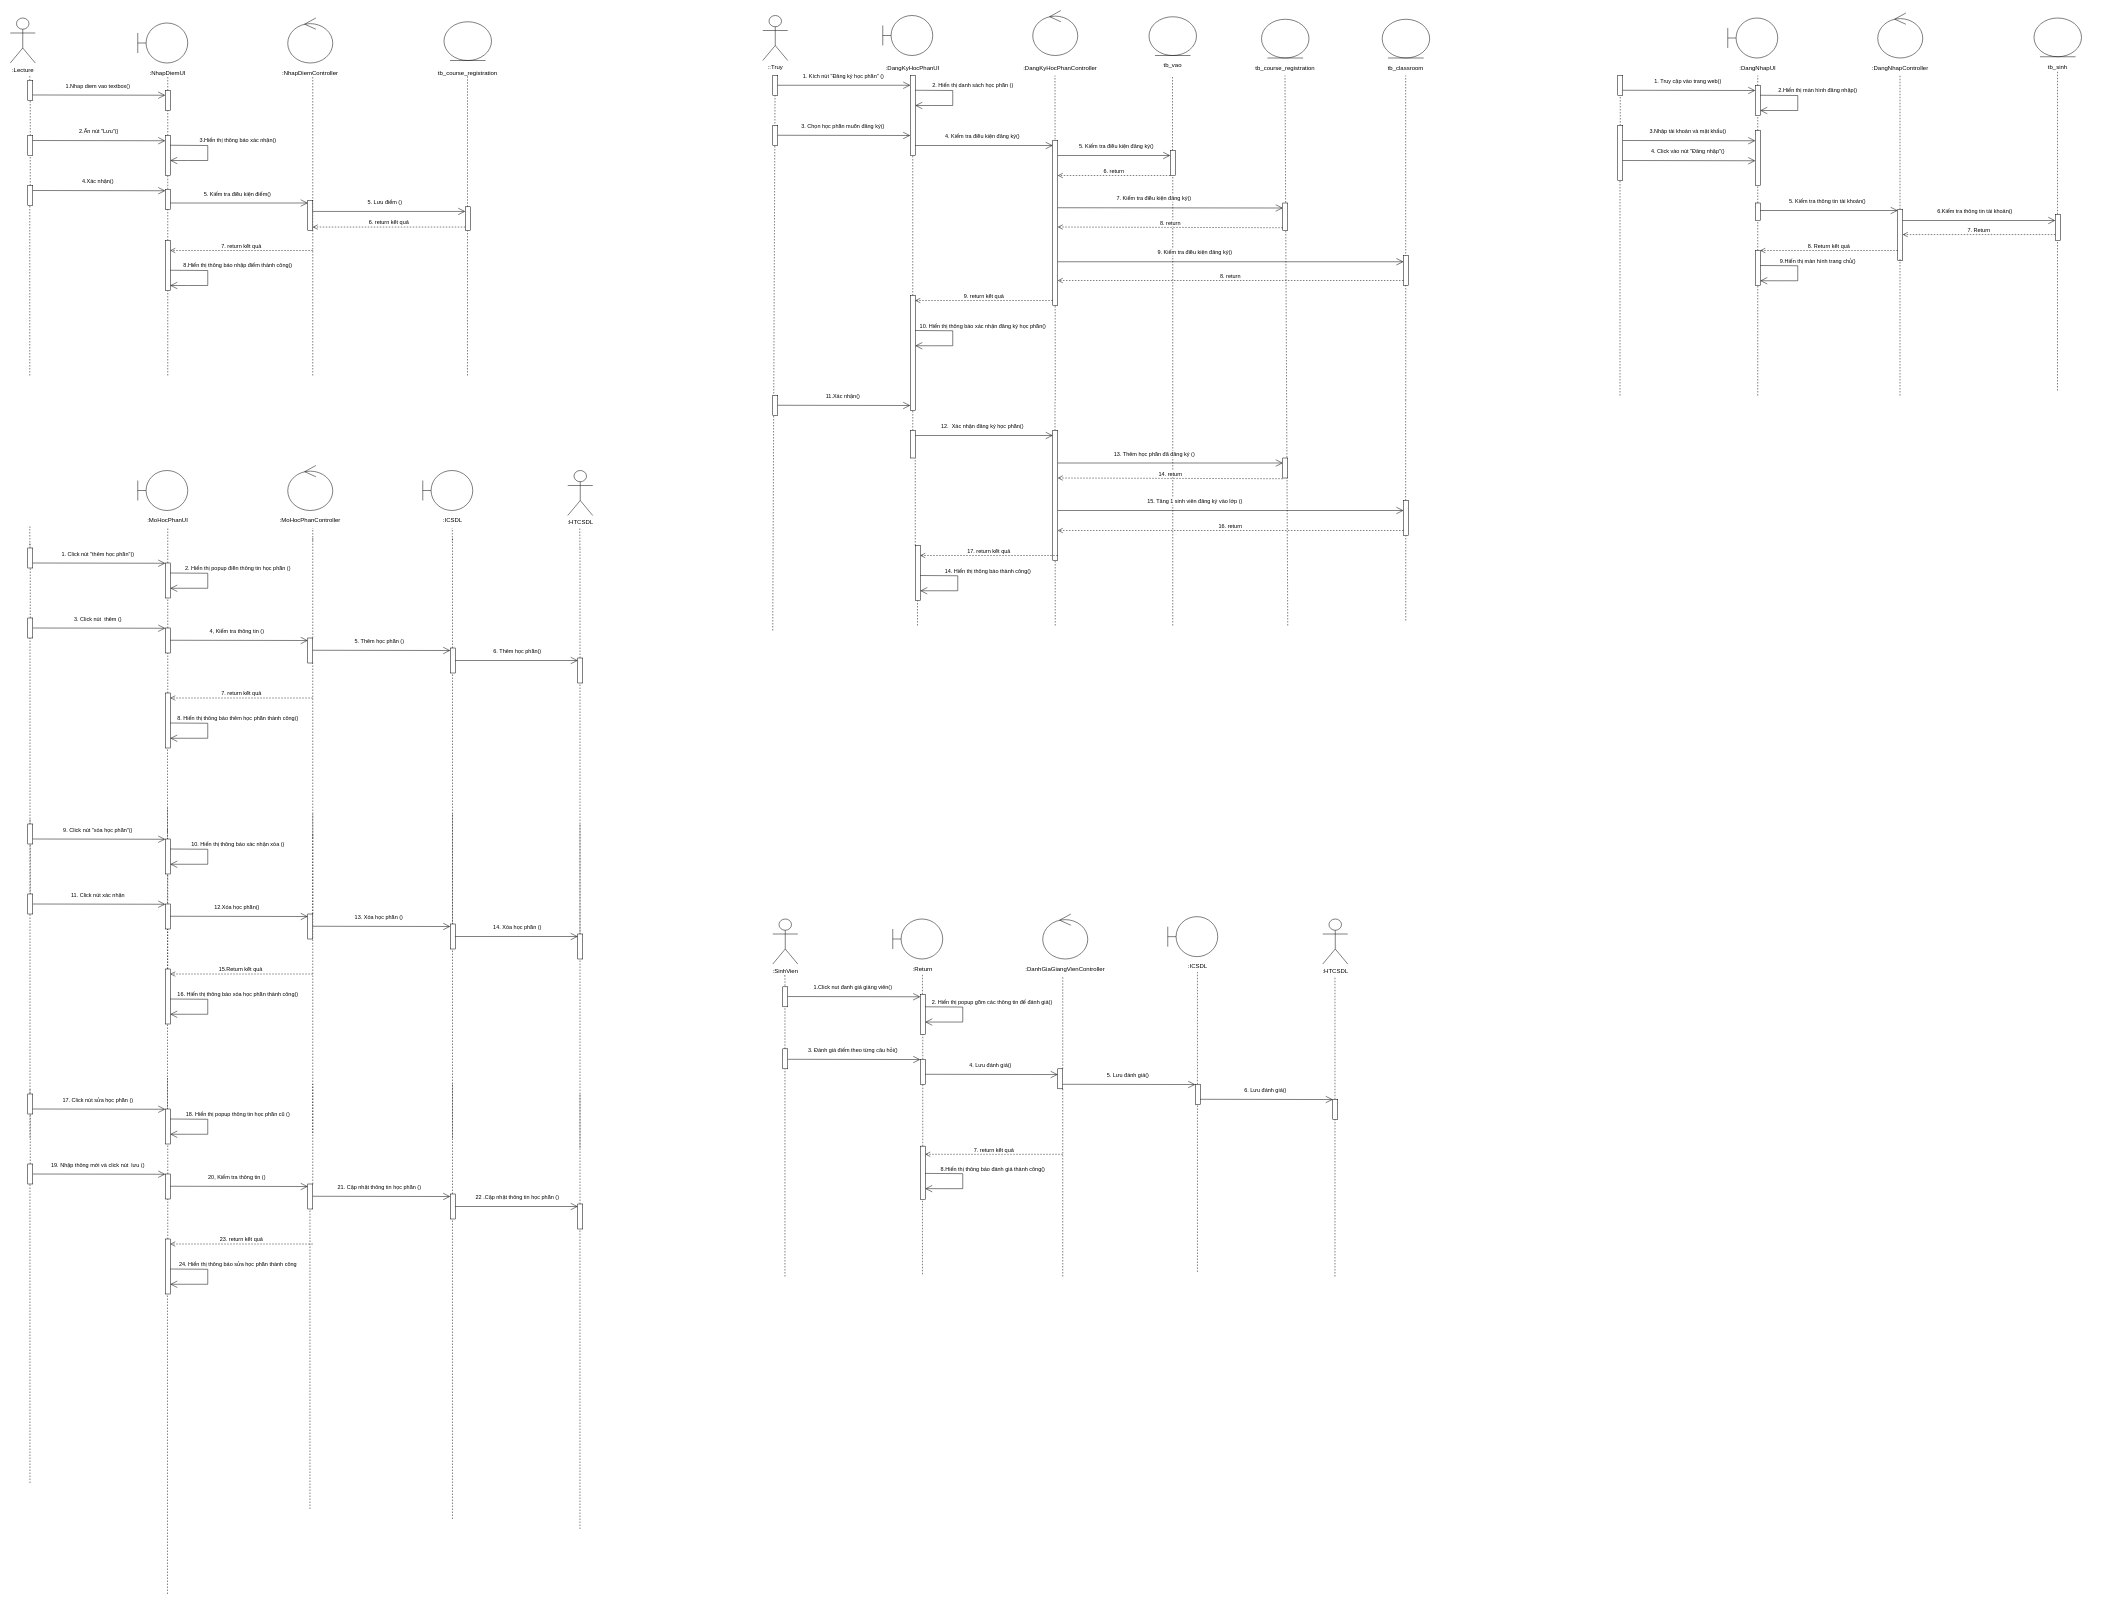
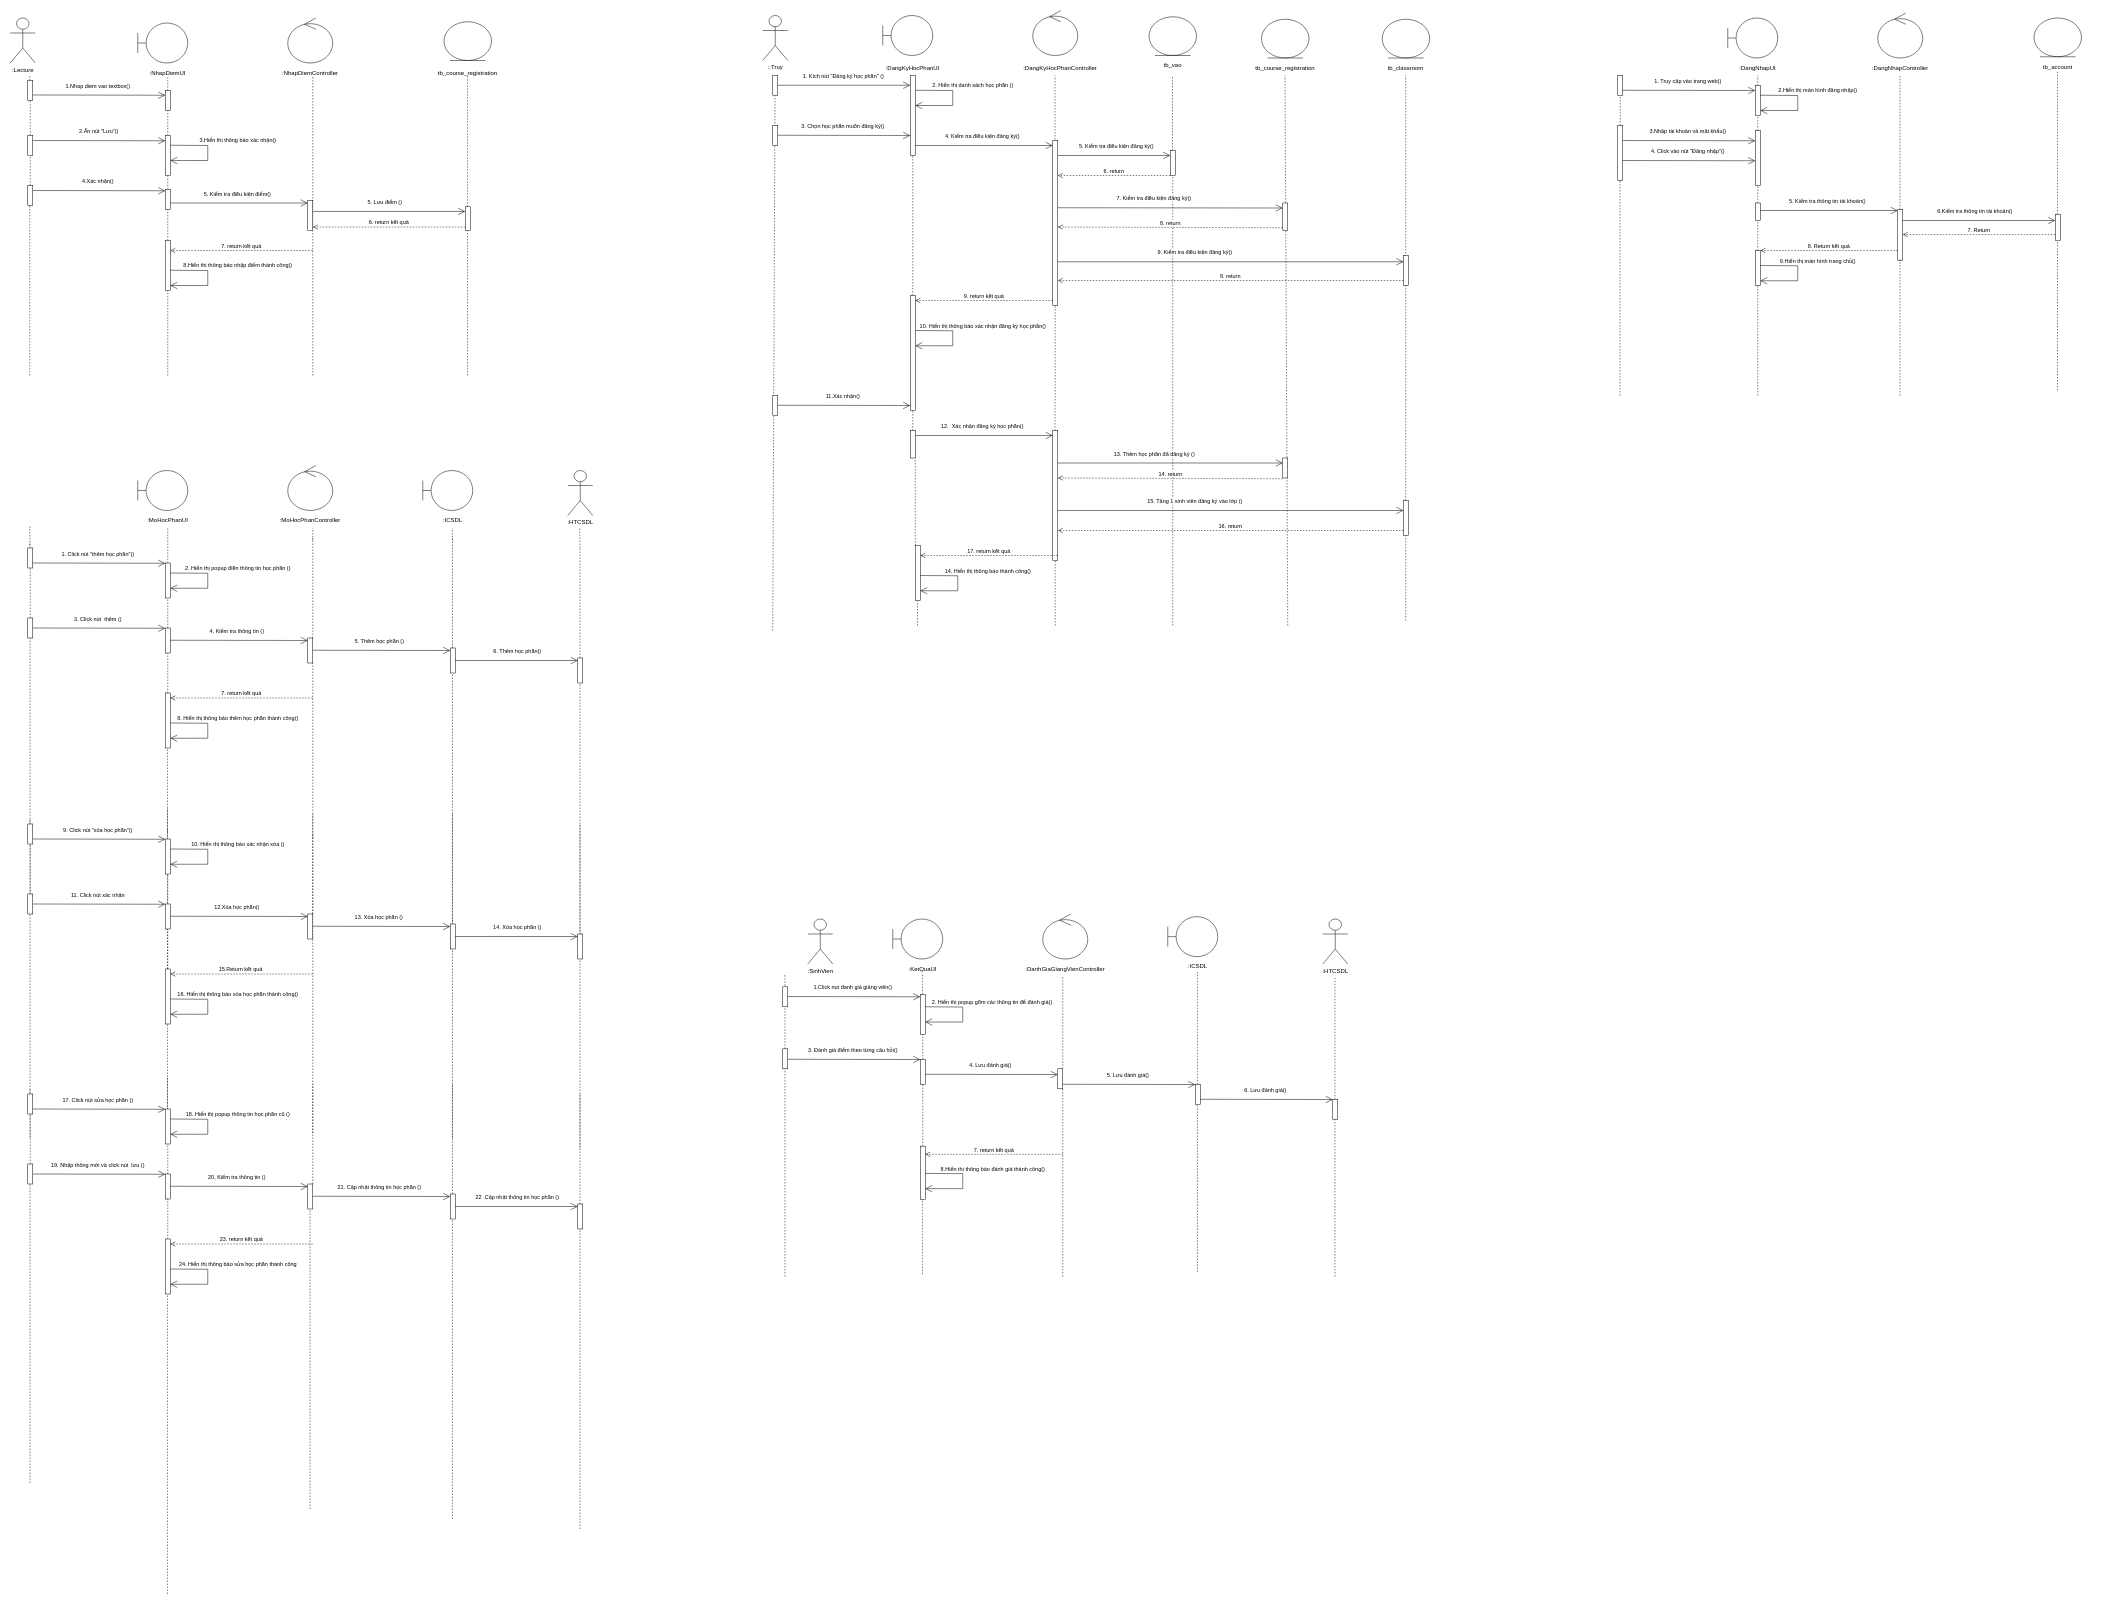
(2058, 67) -> (2058, 67)
(785, 941) -> (820, 941)
(923, 969) -> (923, 969)
